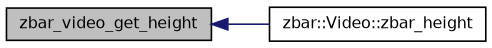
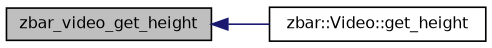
(378, 24) -> (378, 24)
